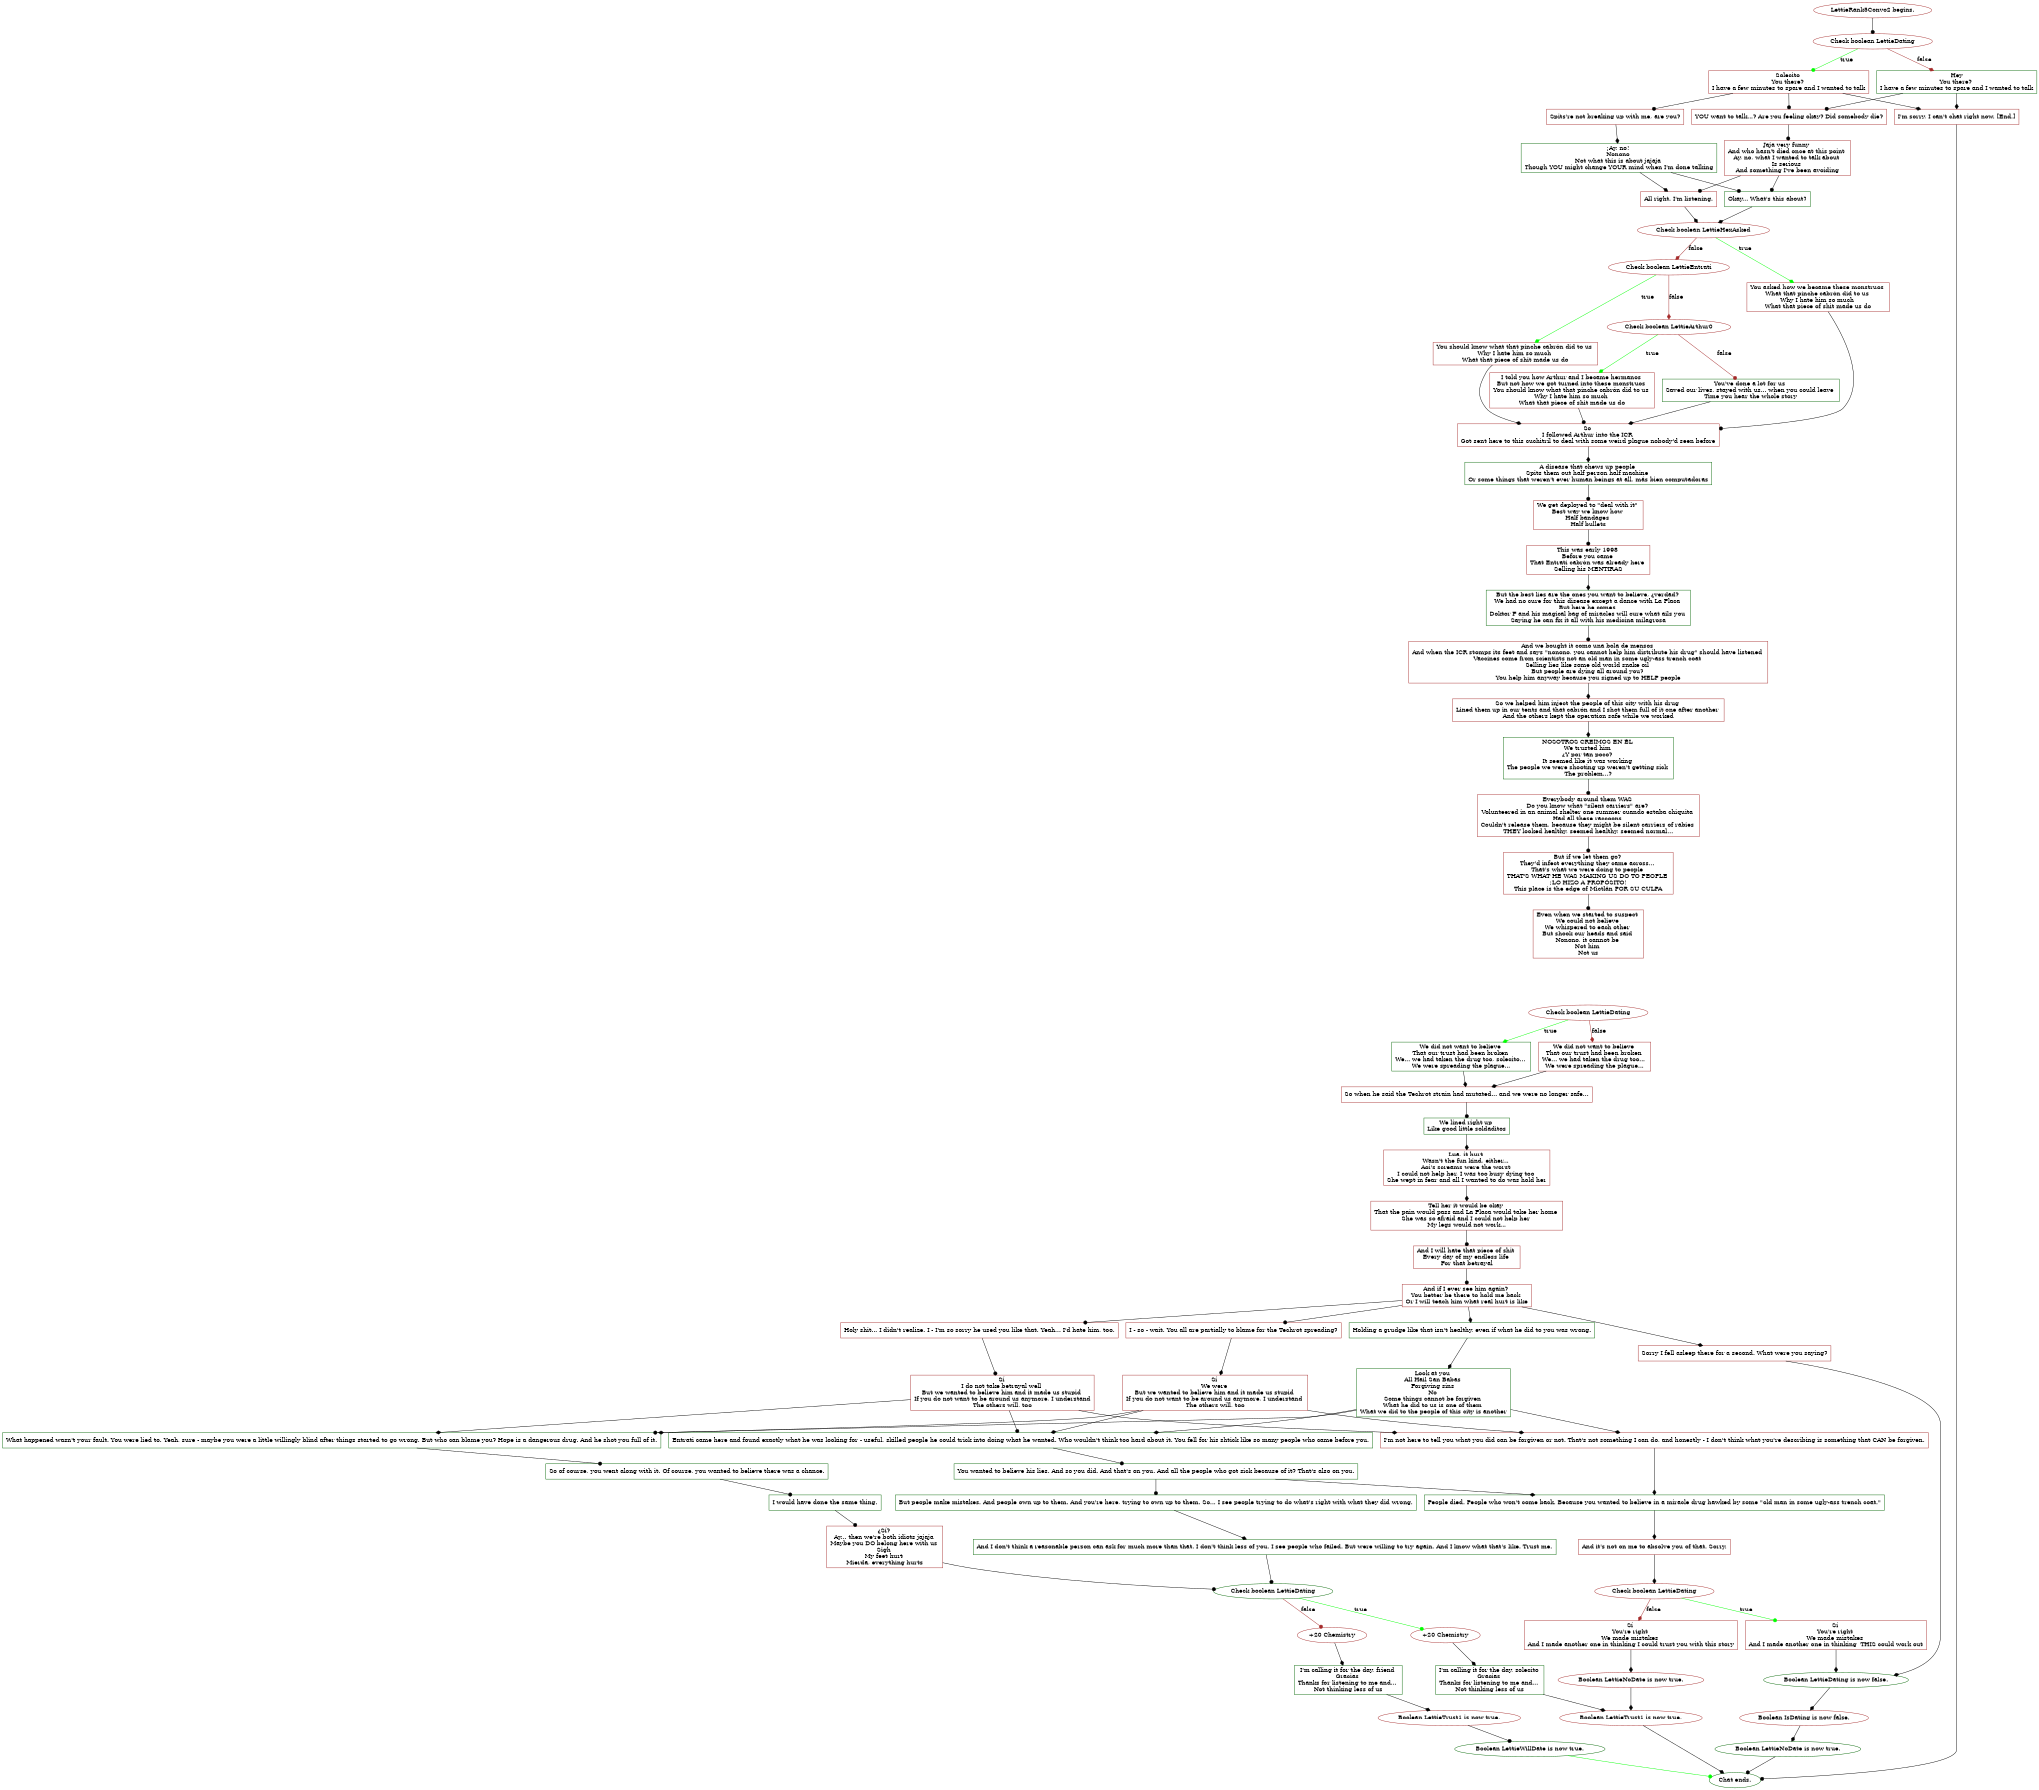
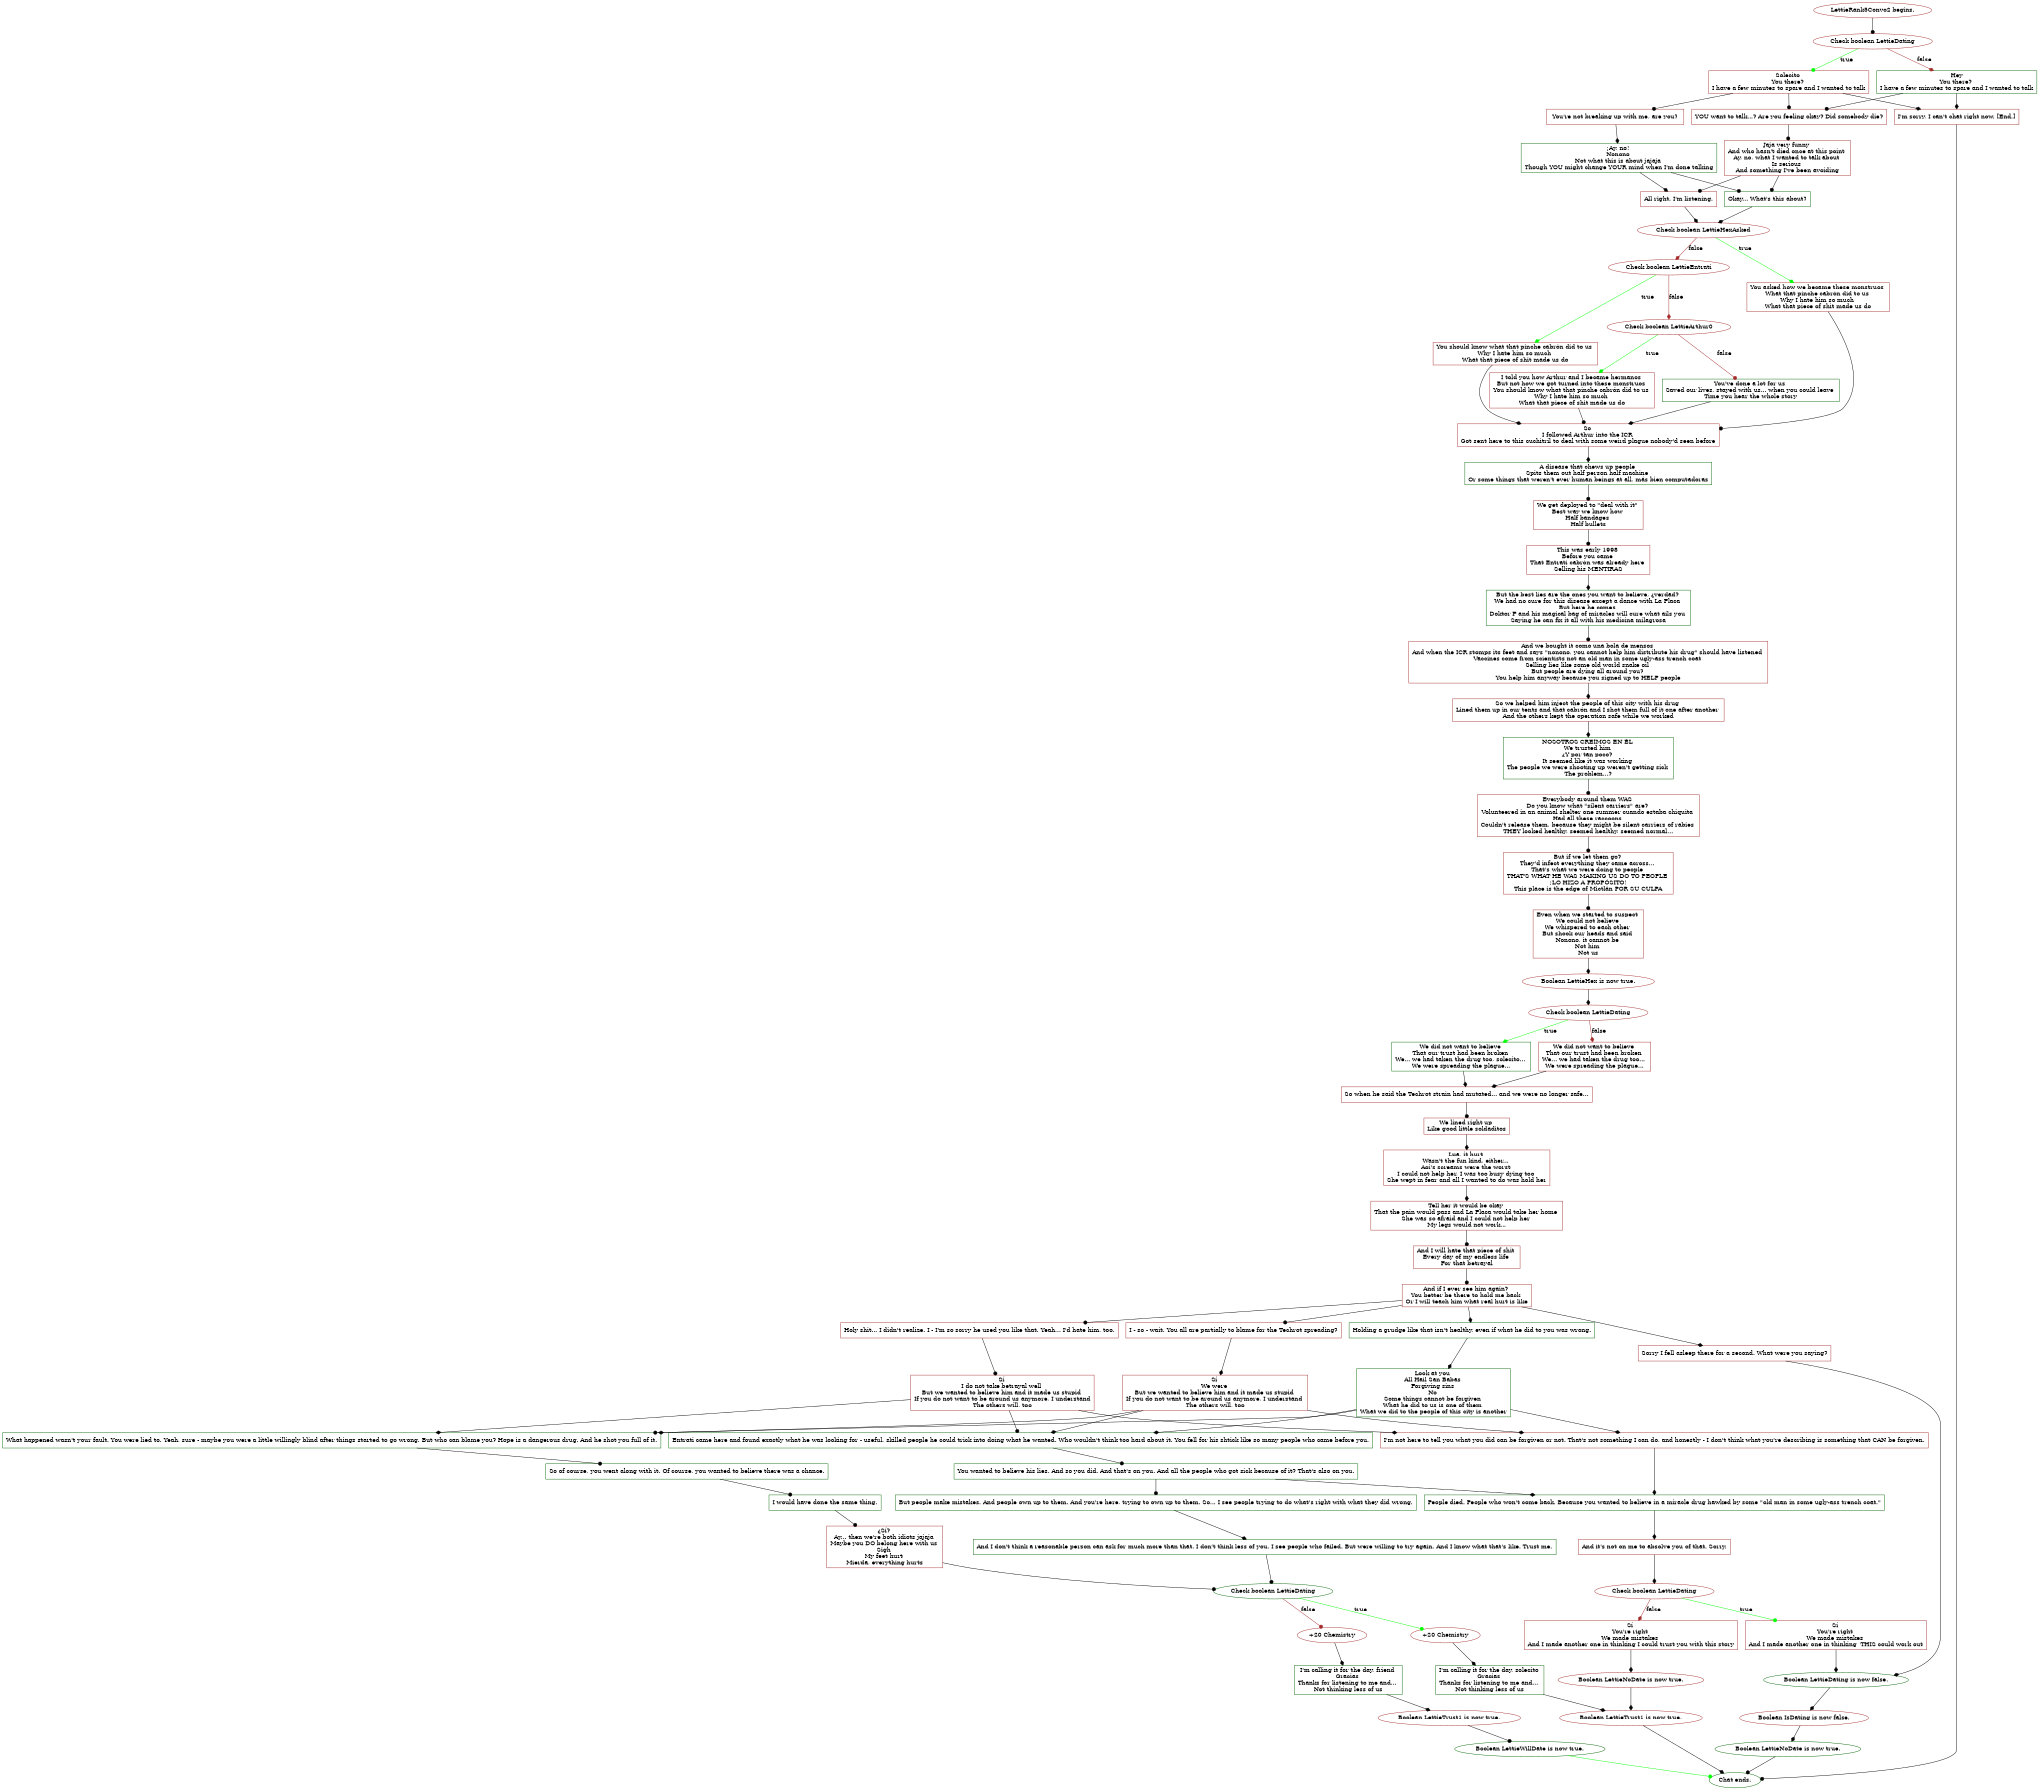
(1615, 117) -> (1615, 117)
none -> (1588, 982)
(1467, 1126) -> (1467, 1126)
